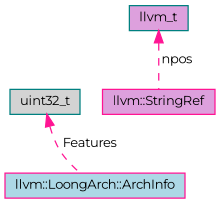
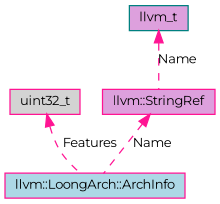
(176, 60) -> (176, 60)
(45, 102) -> (45, 102)
none -> (123, 149)
